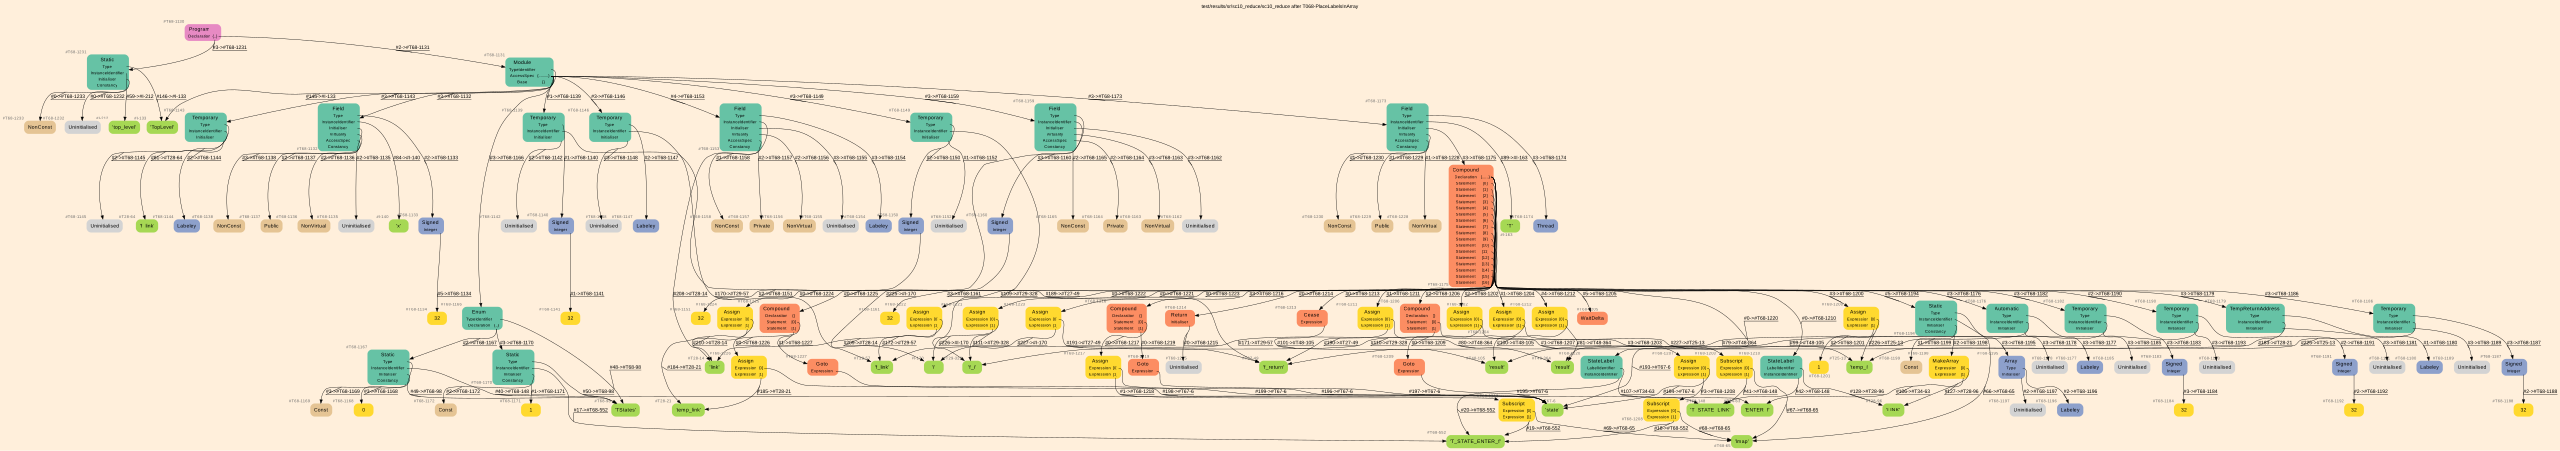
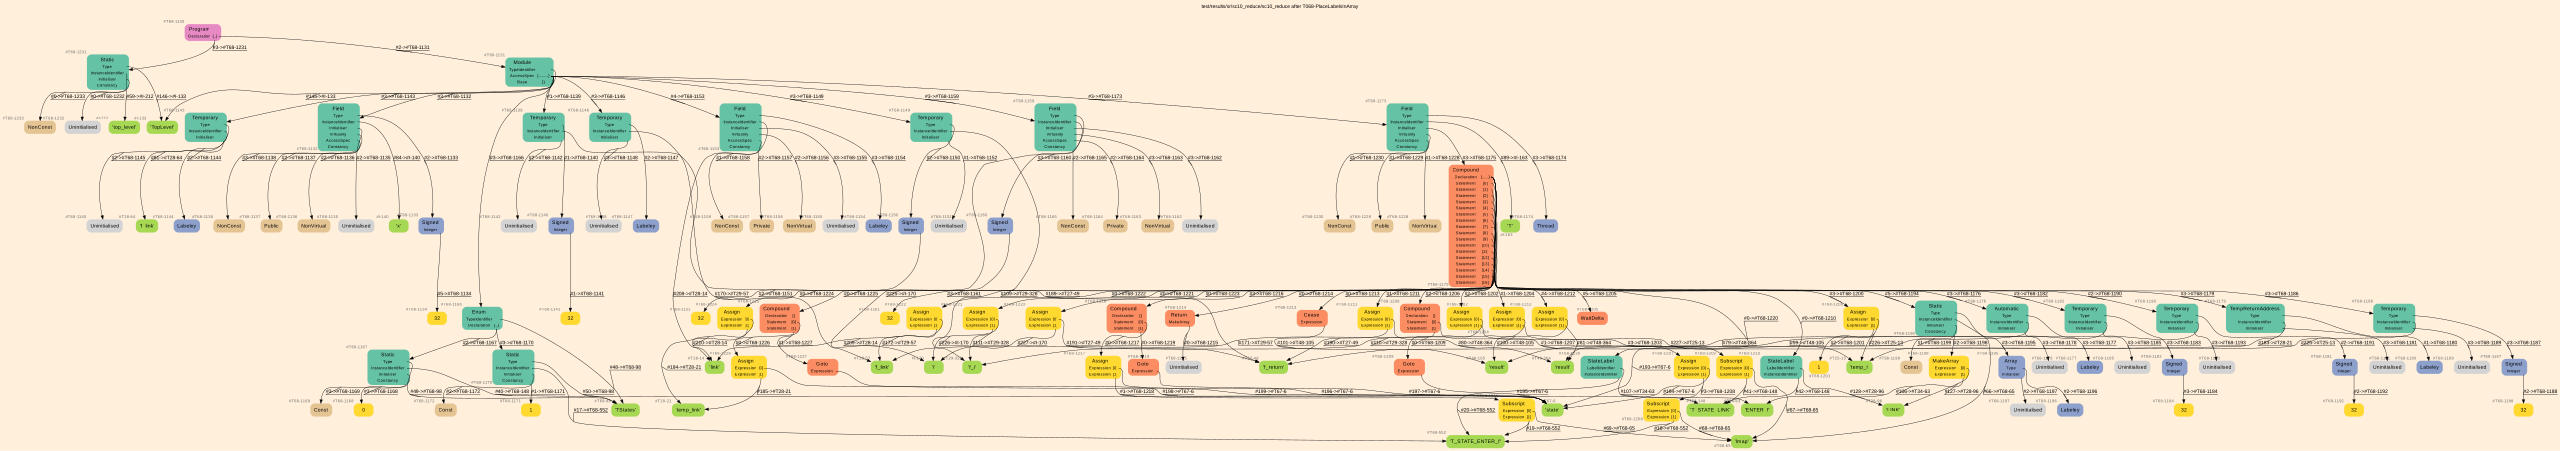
(1179, 322) -> (1179, 322)
